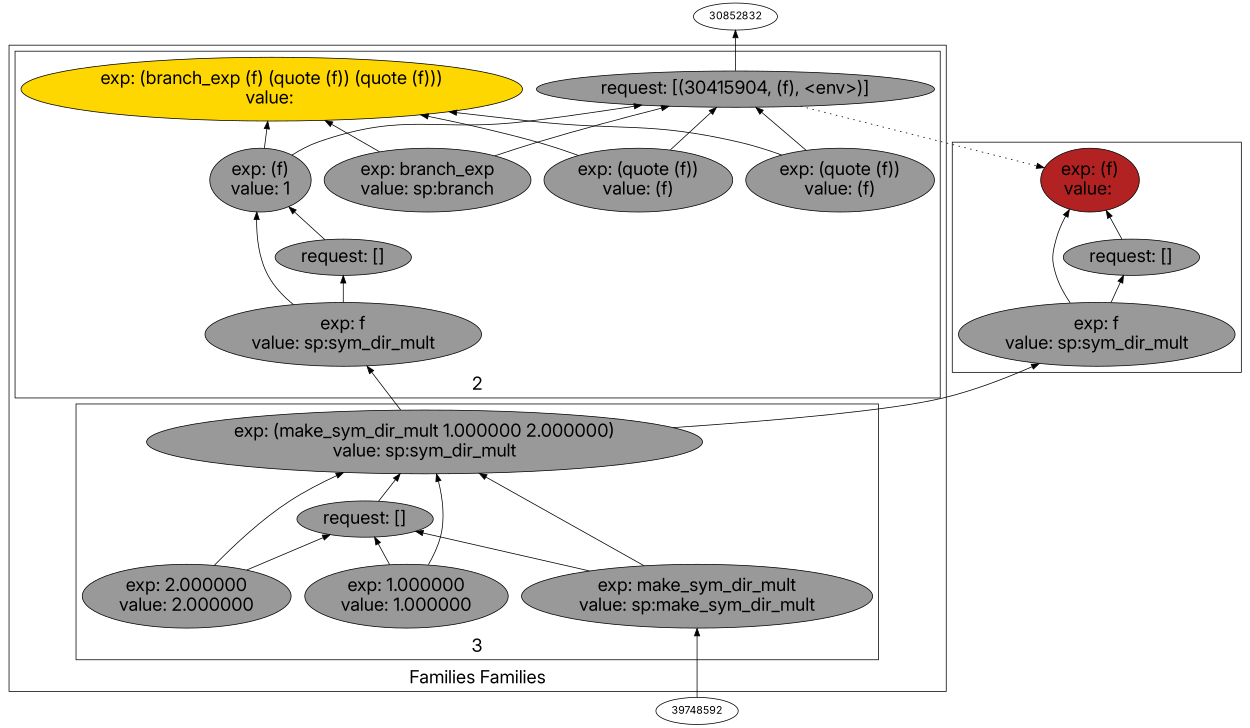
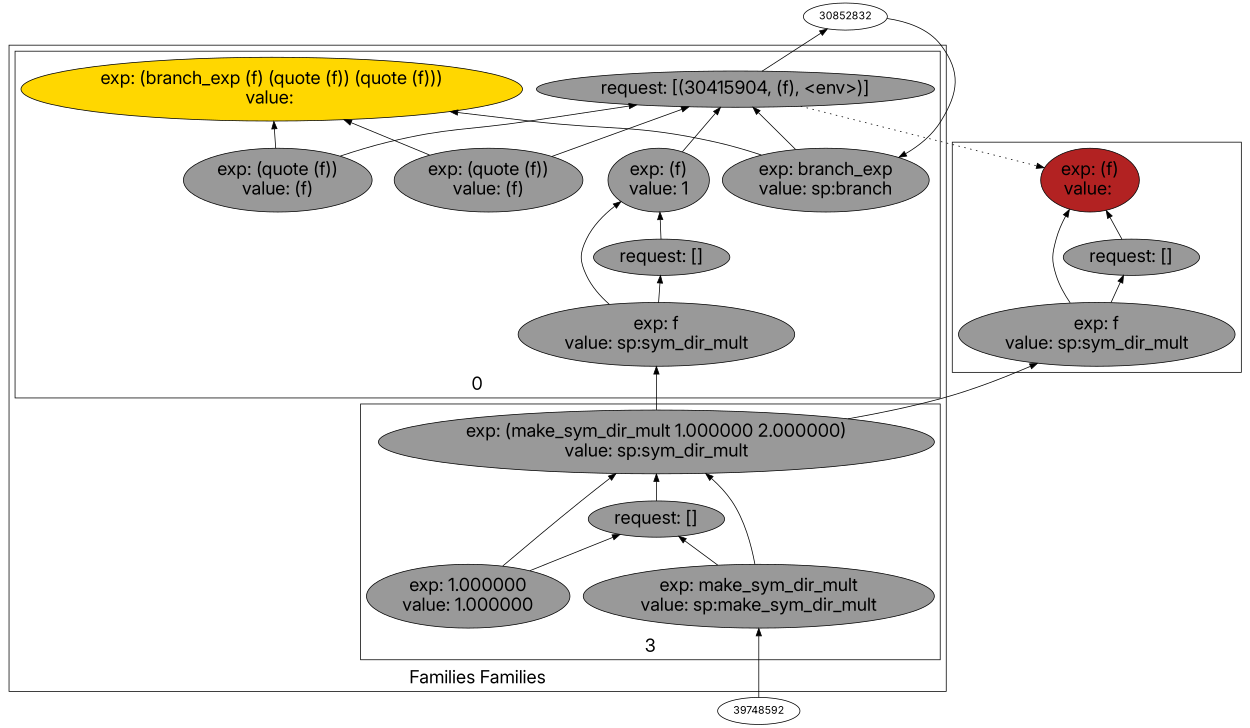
none -> (955, 76)
(266, 139) -> none
(478, 385) -> (478, 385)
(187, 596) -> none
